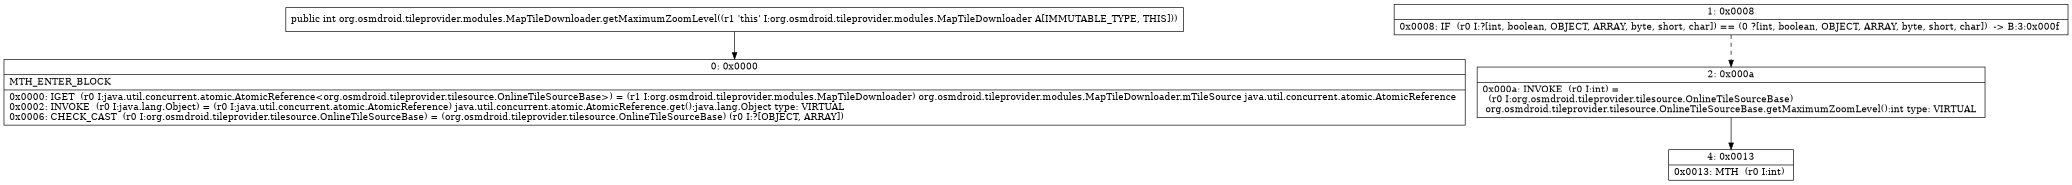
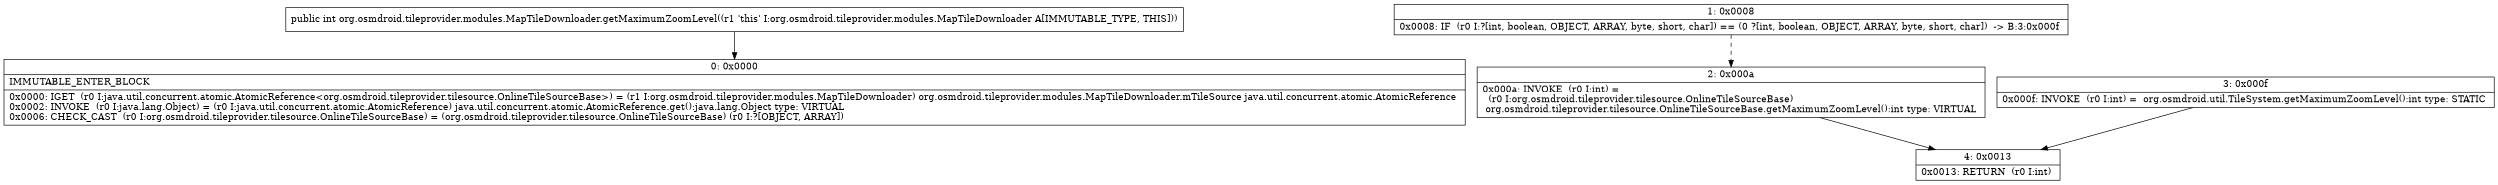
(60, 82) -> (80, 82)
none -> (2246, 92)
(1731, 172) -> (1988, 172)
